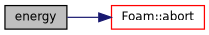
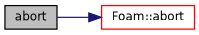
(36, 17) -> (31, 17)
